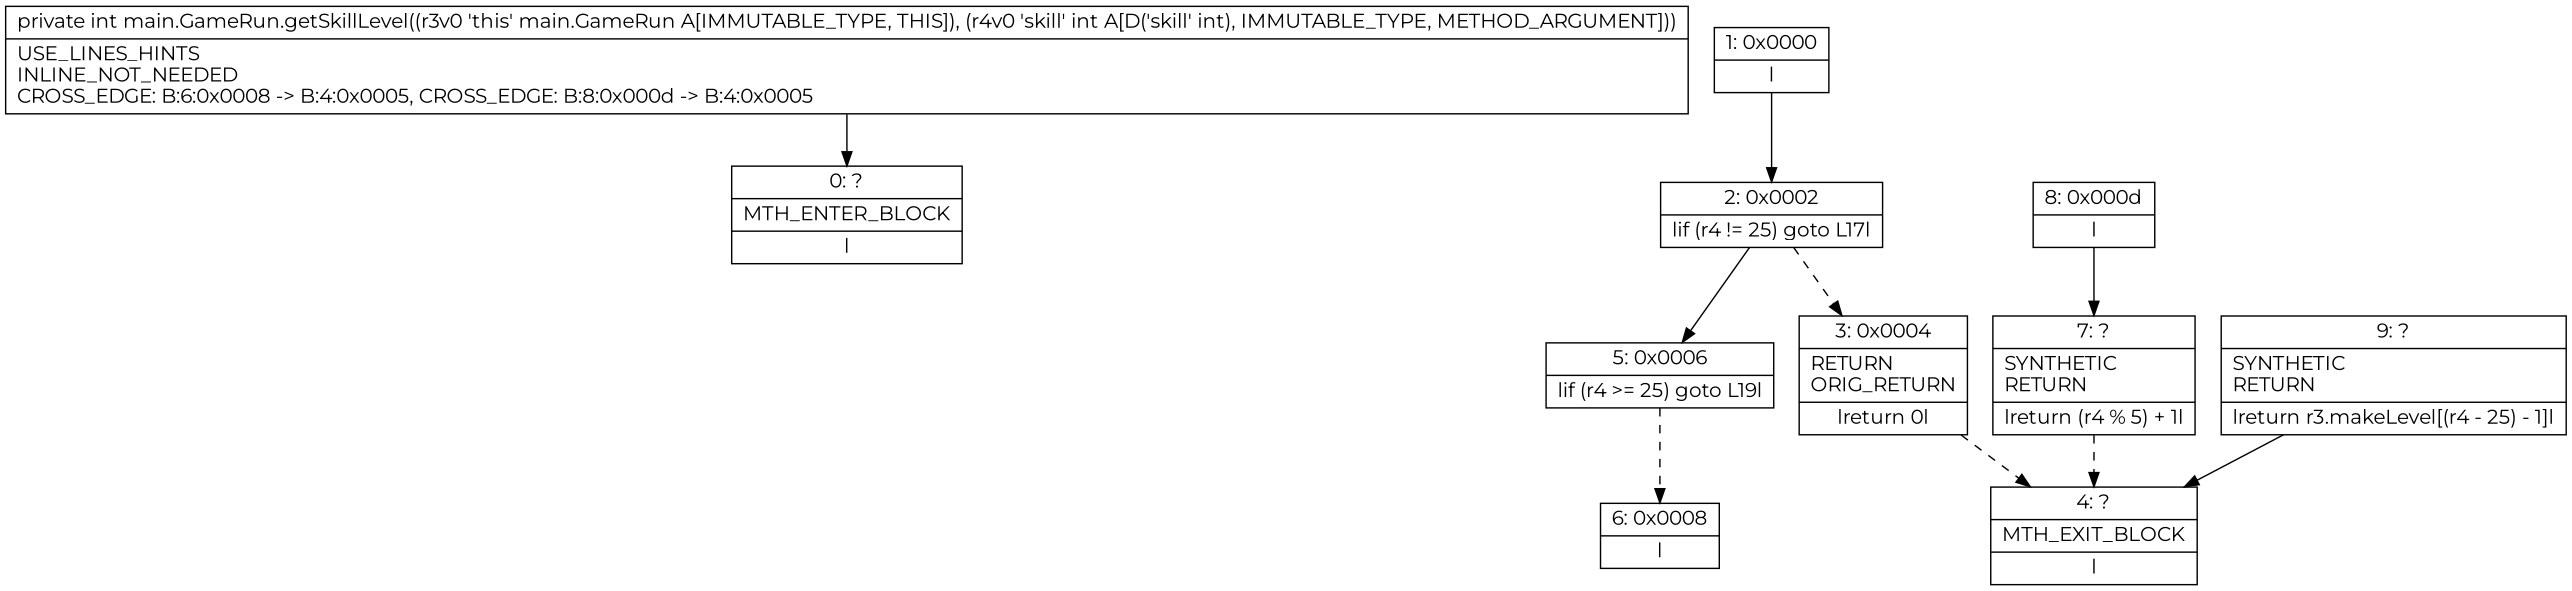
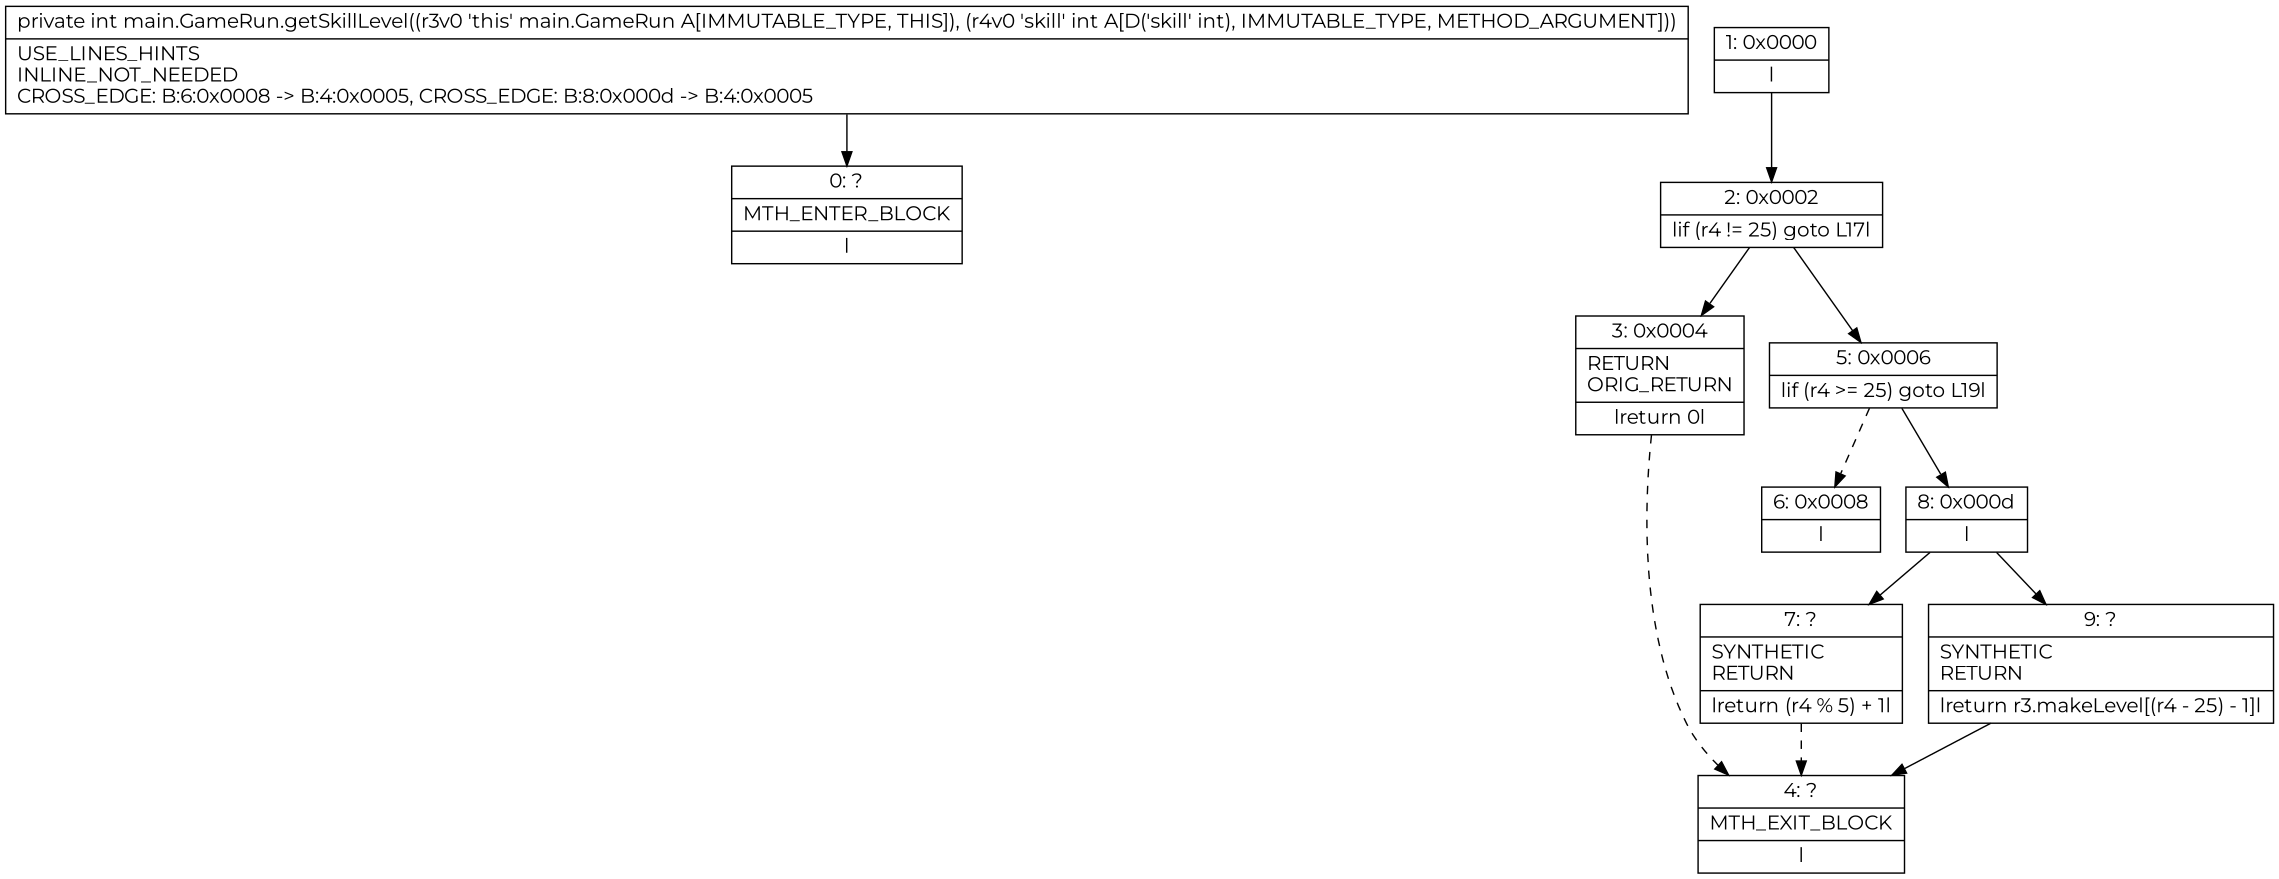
(1813, 275) -> (1730, 275)
none -> (1921, 441)
none -> (2016, 573)
